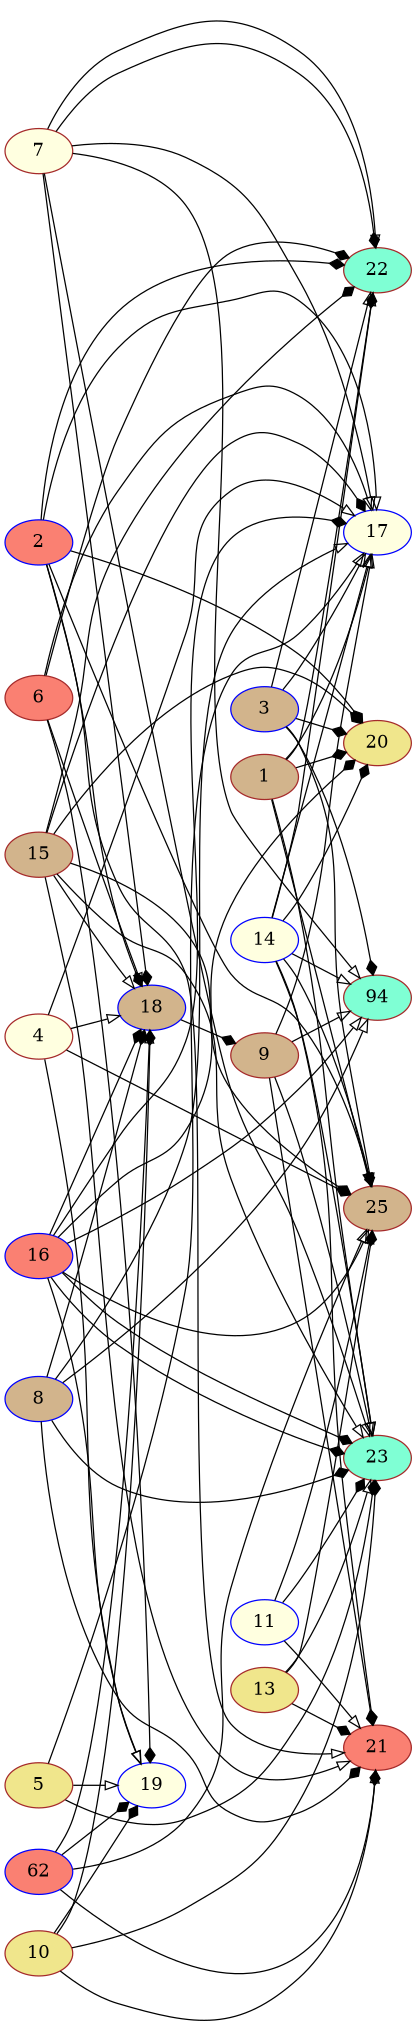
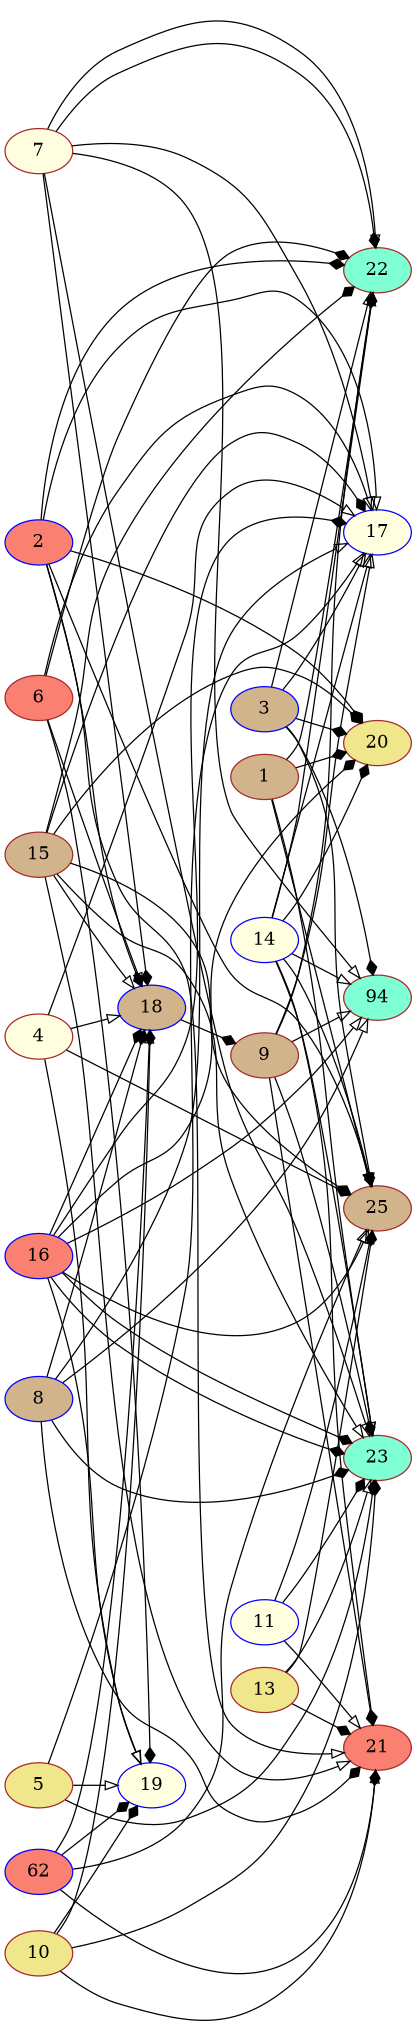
none -> (332, 655)
(336, 667) -> none
(321, 1222) -> (321, 1222)
